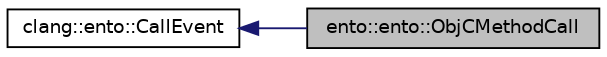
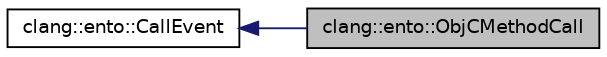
(453, 28) -> (453, 28)
